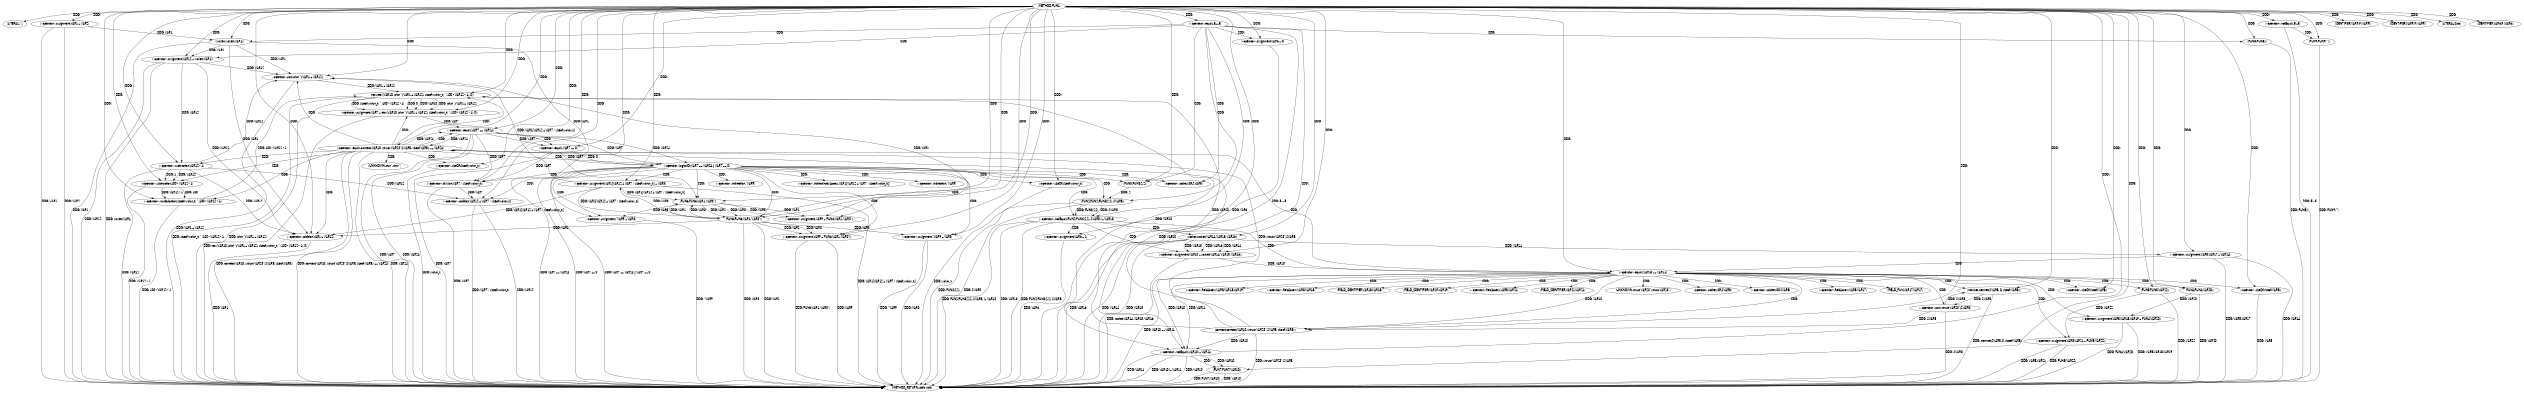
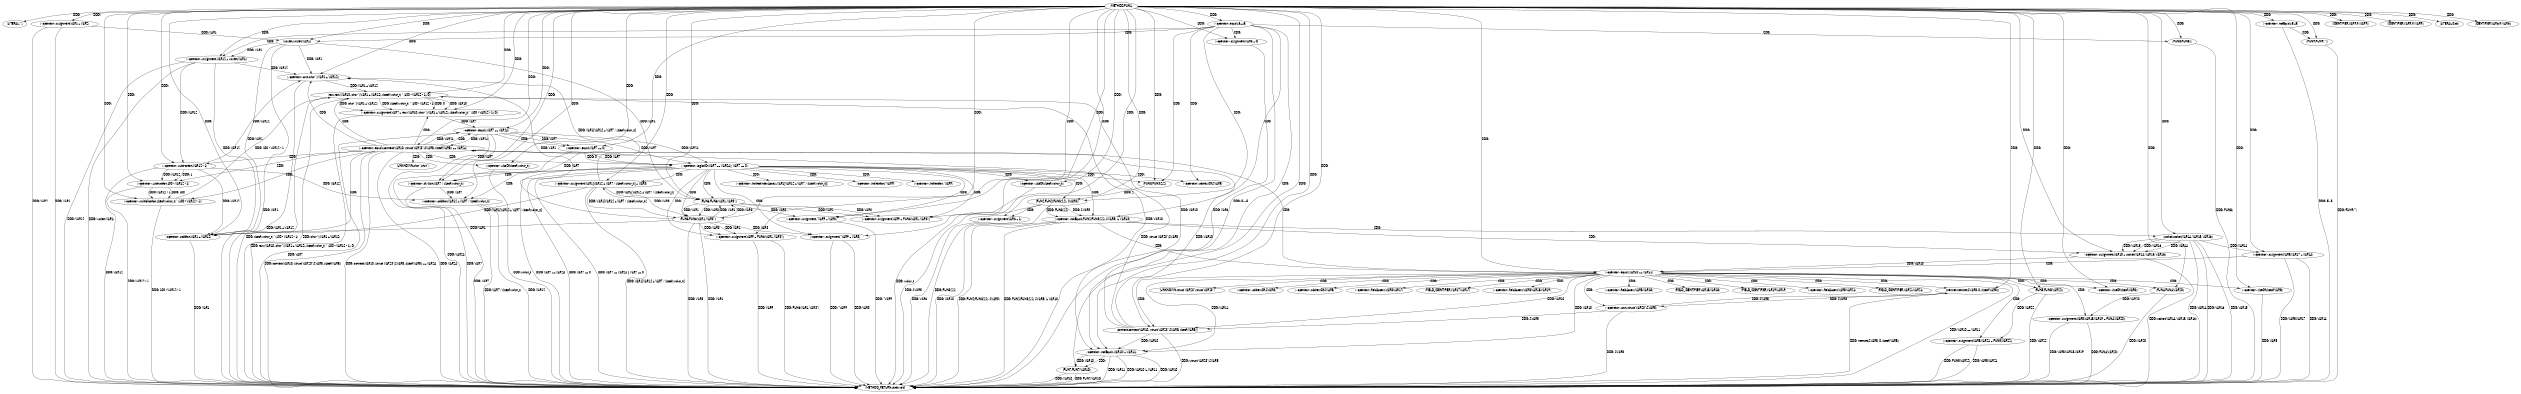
(2102, 92) -> (1310, 168)
(1072, 227) -> (1026, 210)
(1905, 291) -> (1448, 291)
